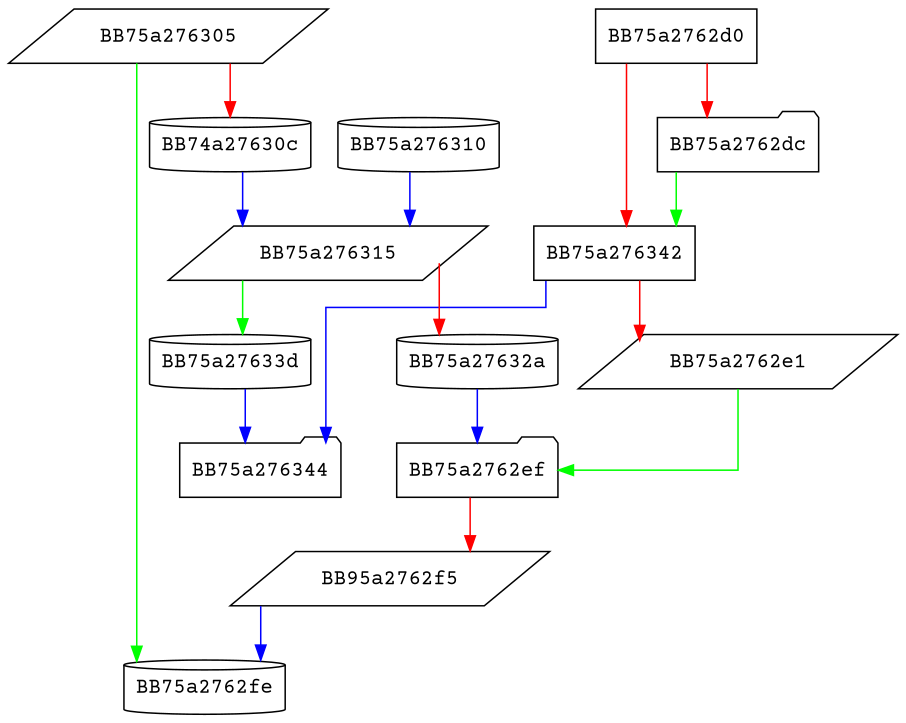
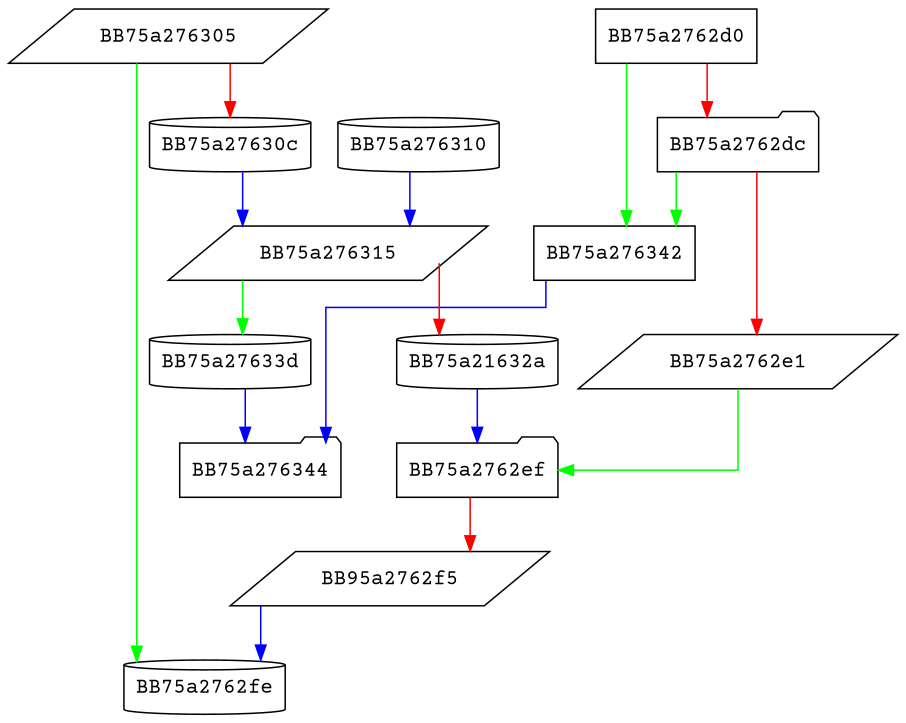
(627, 137) -> (627, 137)
(230, 145) -> (230, 145)
(640, 303) -> (757, 246)
(477, 362) -> (477, 362)
